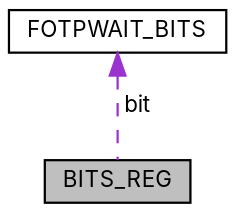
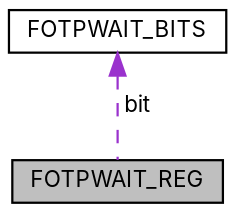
(118, 181) -> (118, 181)
